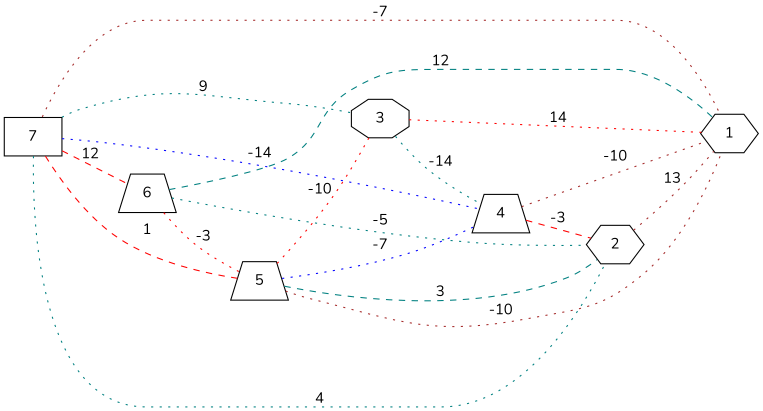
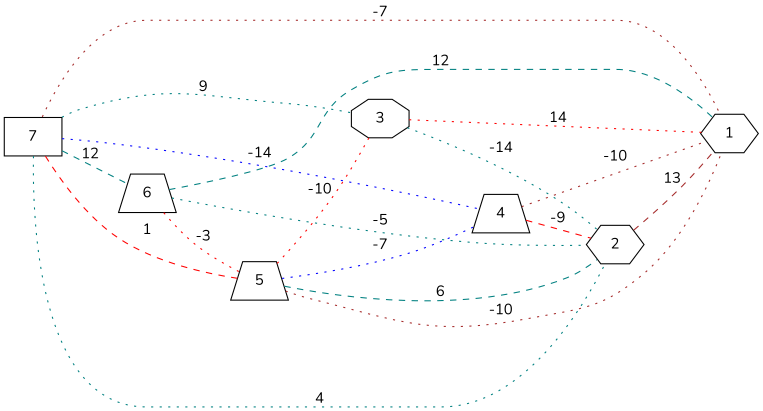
(95, 167) -> (95, 167)
(435, 175) -> (507, 171)
(676, 193) -> (676, 193)
(558, 218) -> (558, 218)
(441, 292) -> (441, 292)
